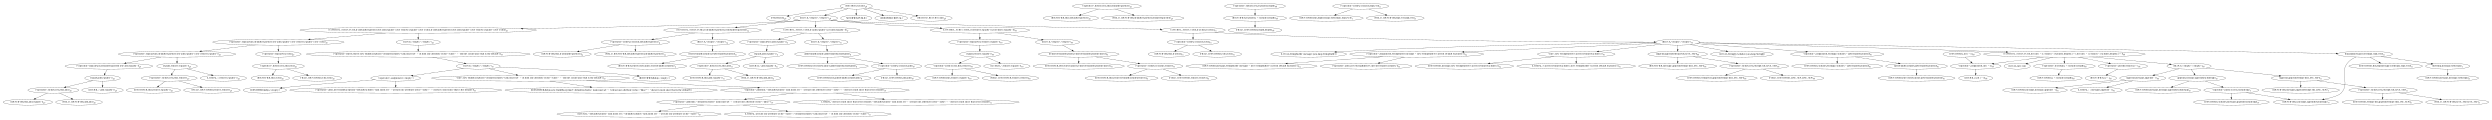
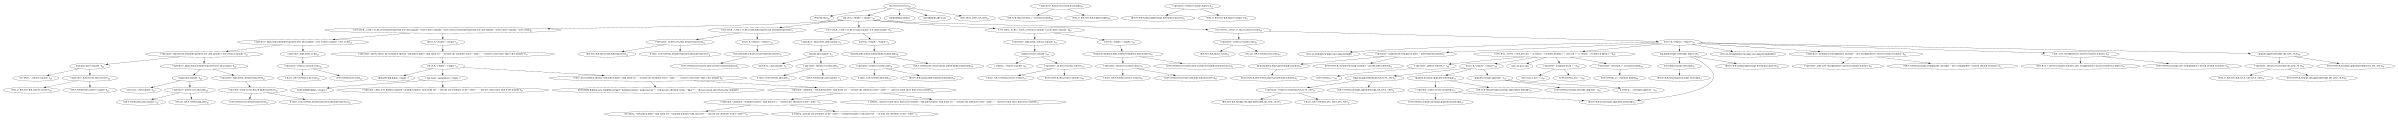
(1255, 23) -> (1075, 12)
(1968, 60) -> (1566, 72)
none -> (243, 78)
(2250, 90) -> (1454, 90)
